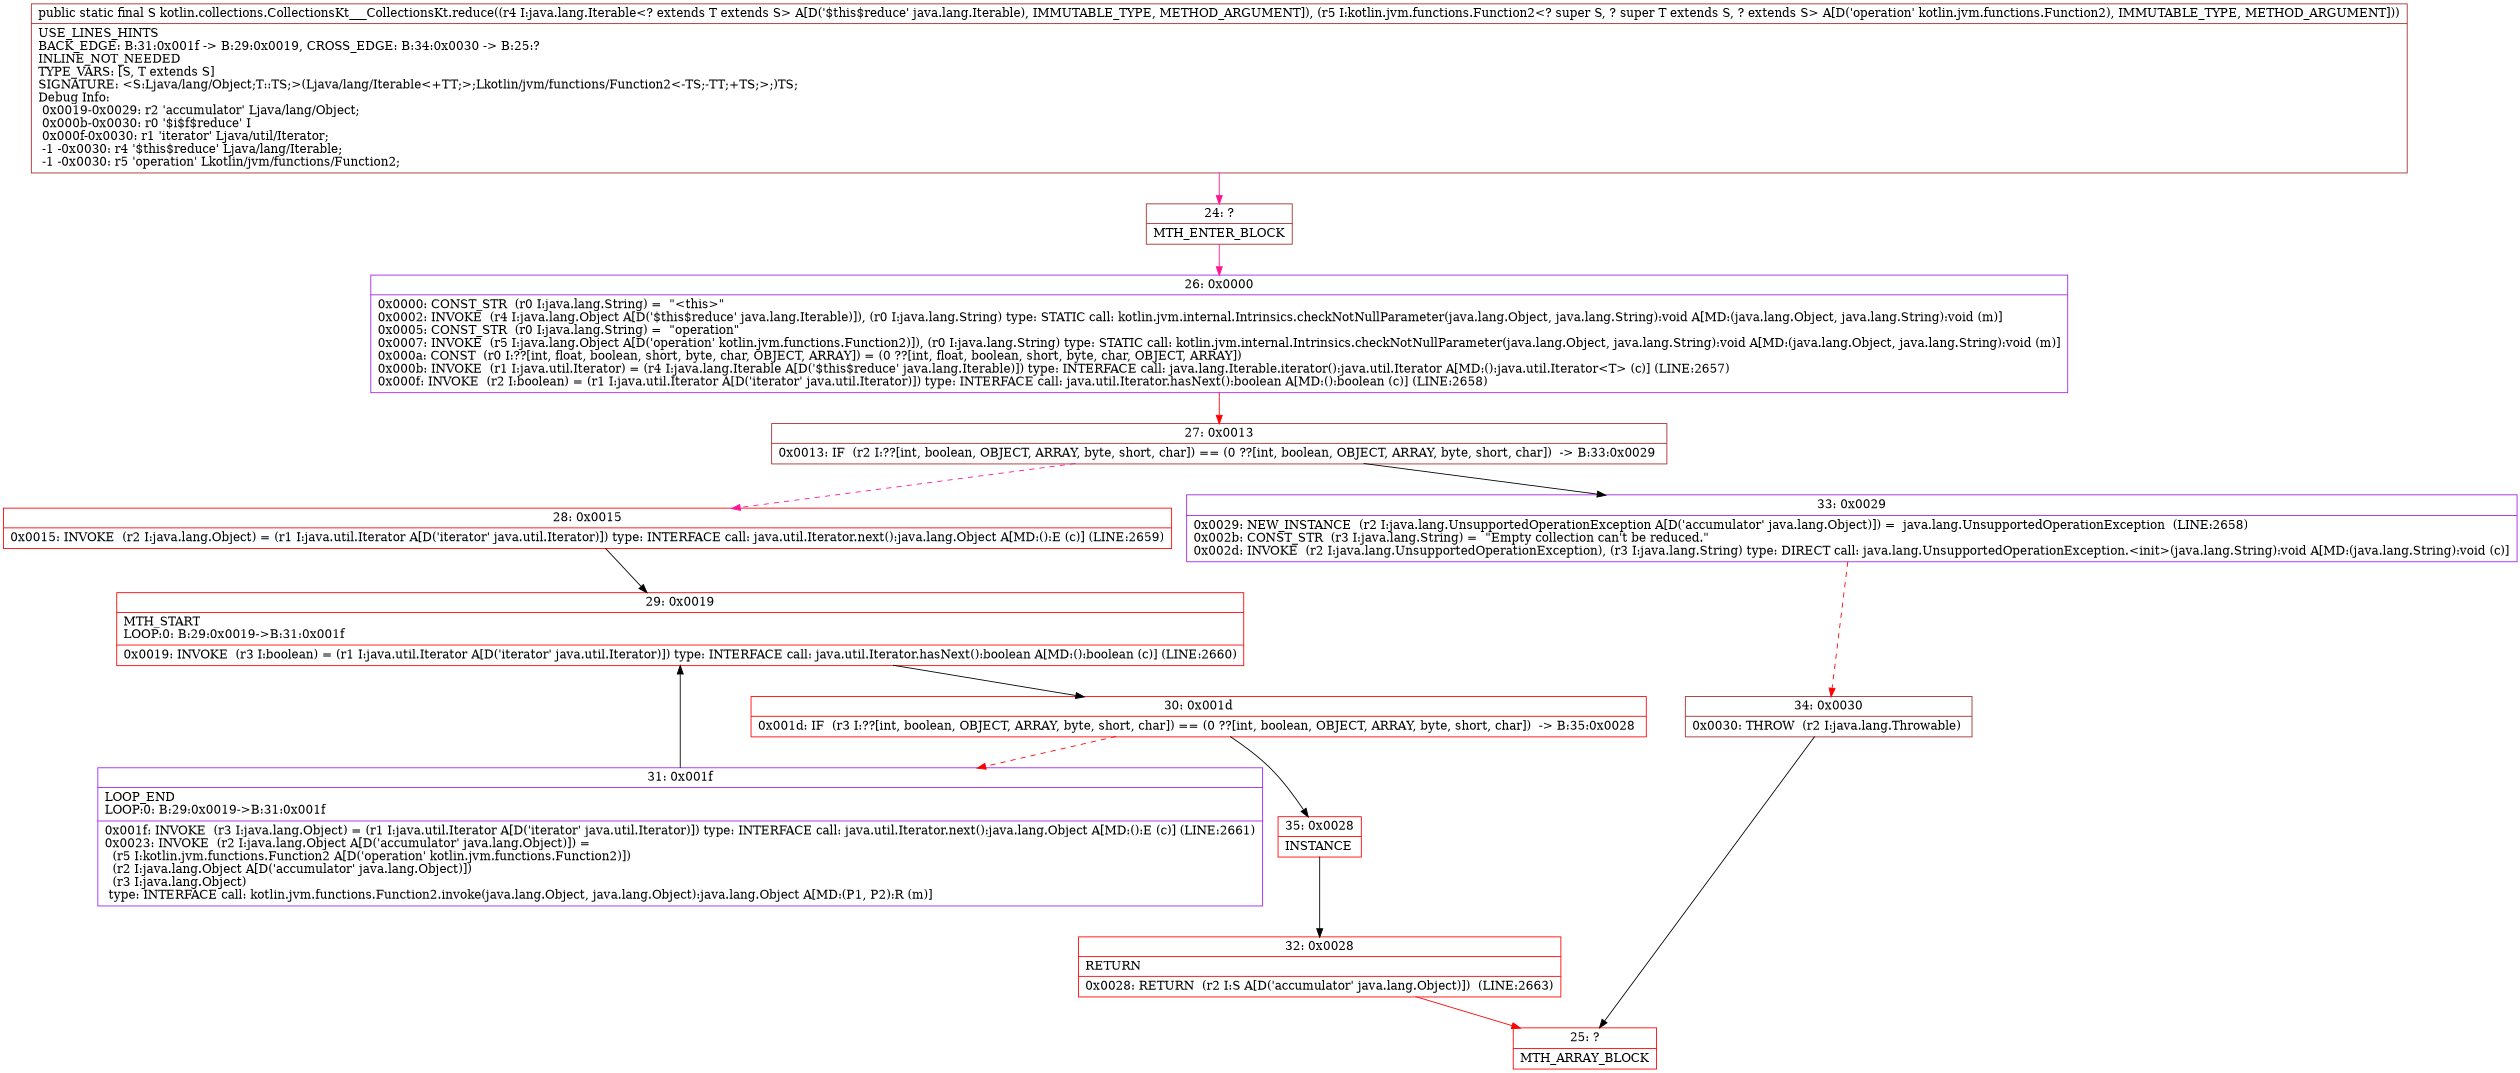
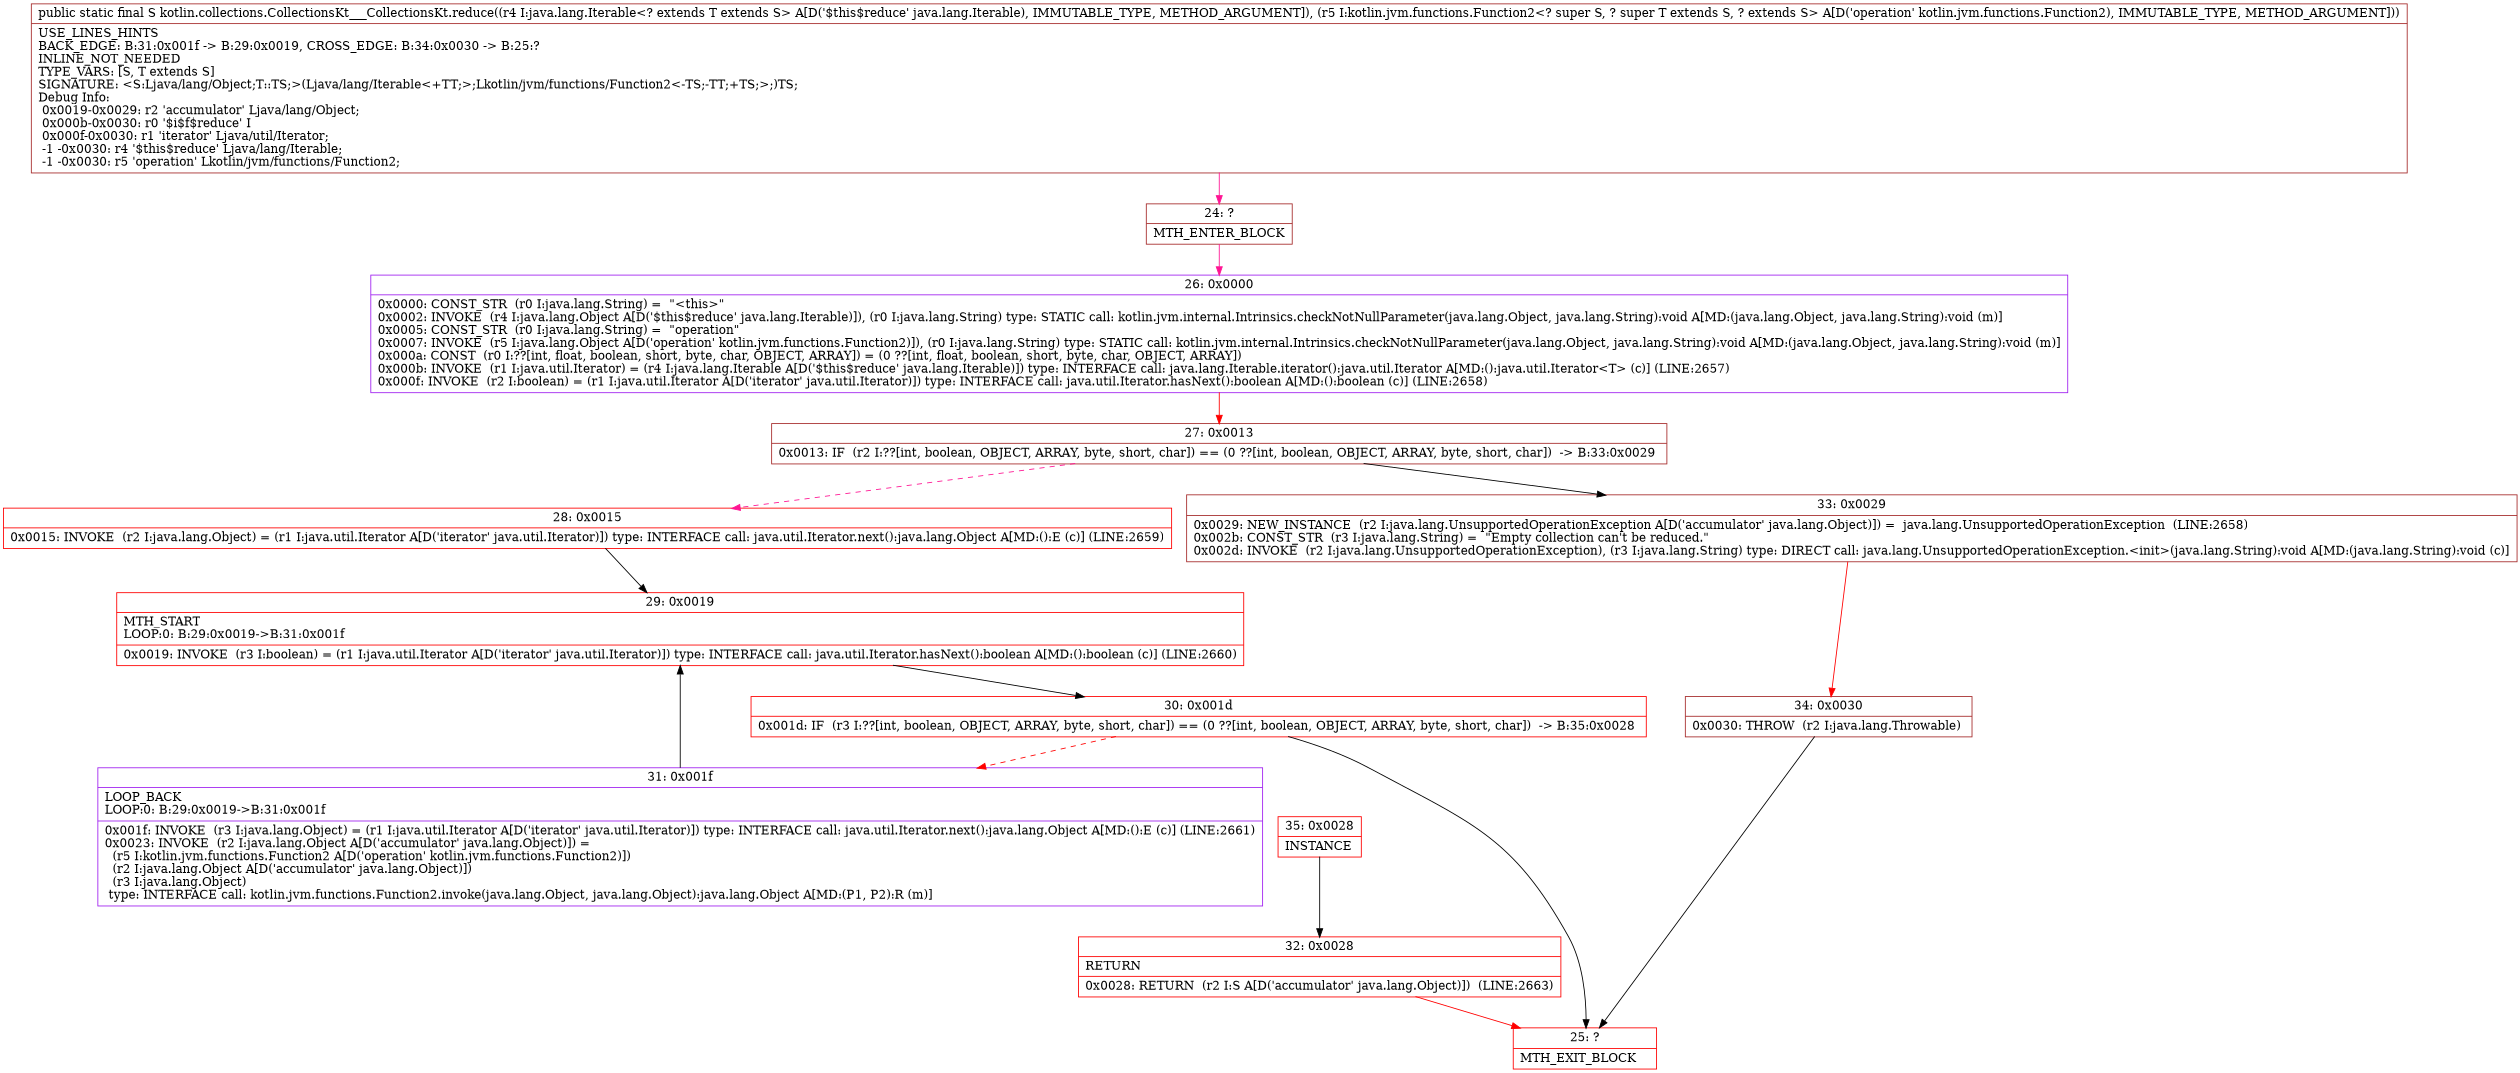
(1852, 528) -> (1852, 528)
(1840, 625) -> (1840, 625)
(1271, 769) -> (1484, 834)
(140, 797) -> (143, 797)
(1585, 1058) -> (1578, 1058)
